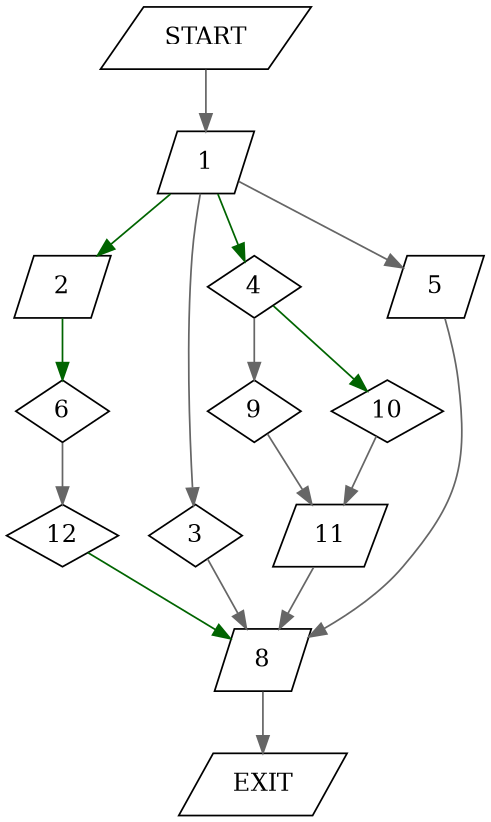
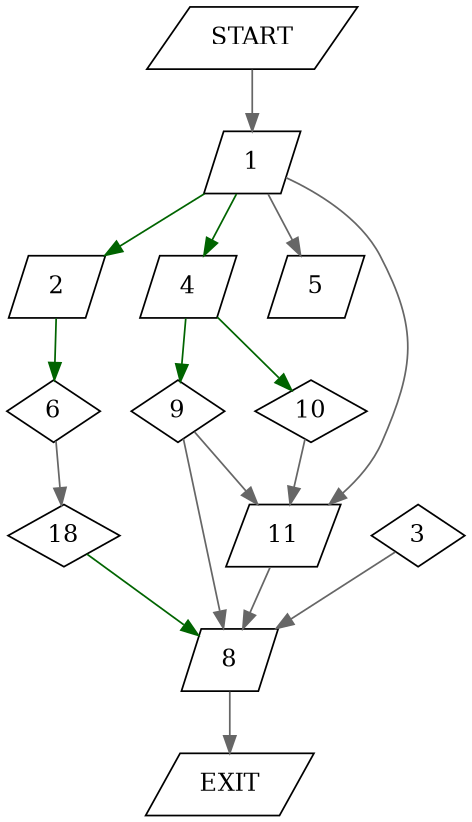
(254, 287) -> (188, 287)
(189, 340) -> (404, 319)
(254, 341) -> (184, 341)
(449, 498) -> (202, 525)
(62, 536) -> (64, 536)
